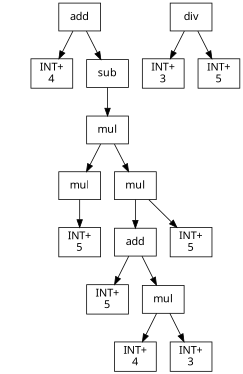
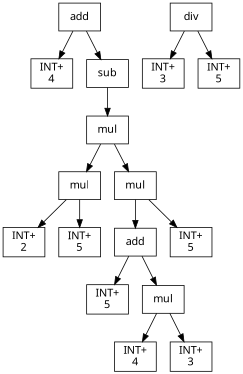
none -> (24, 242)
